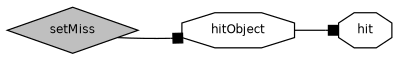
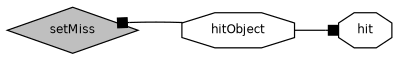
(144, 38) -> (156, 22)
